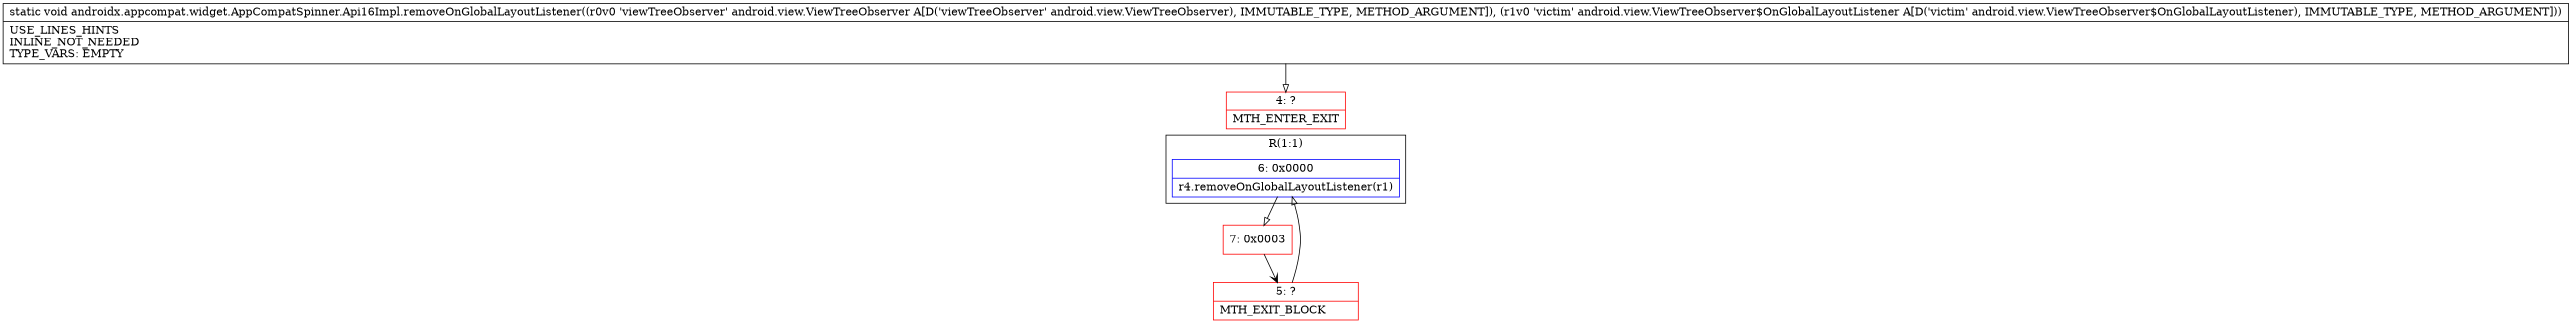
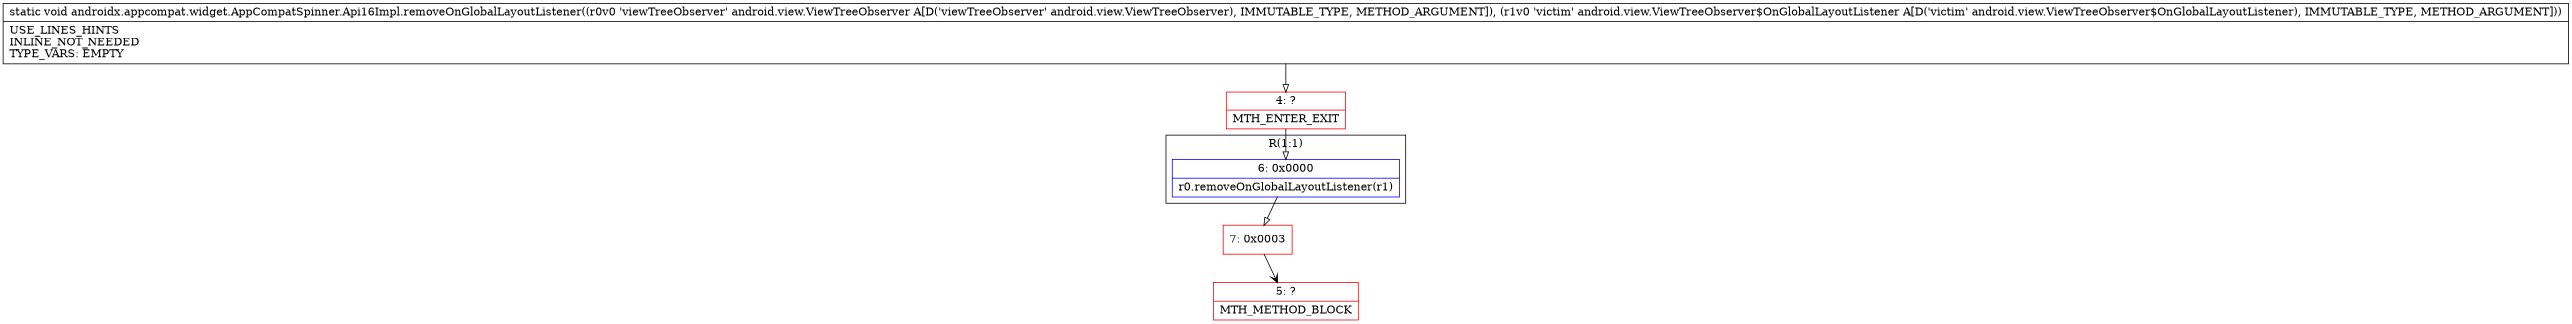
(1286, 187) -> (1286, 187)
(1300, 244) -> (1286, 140)
(1273, 310) -> (1286, 310)
